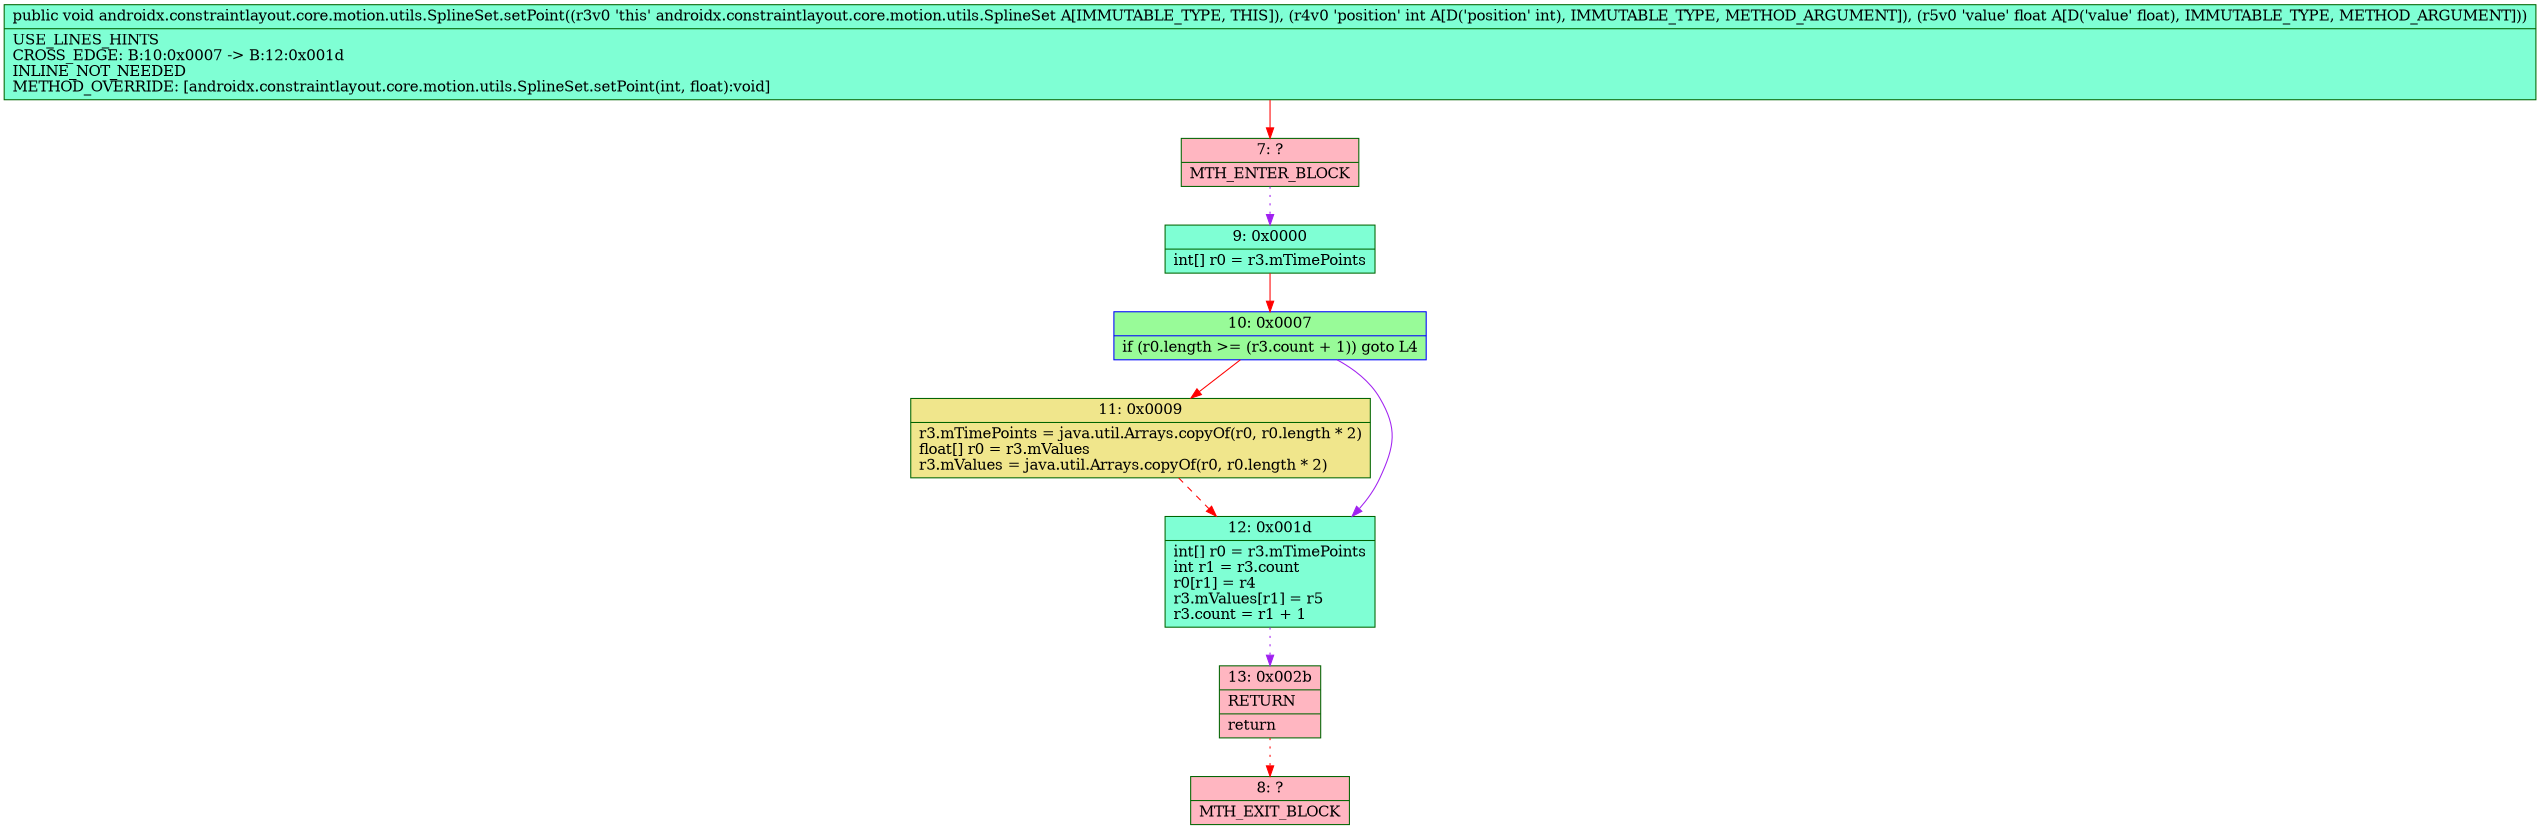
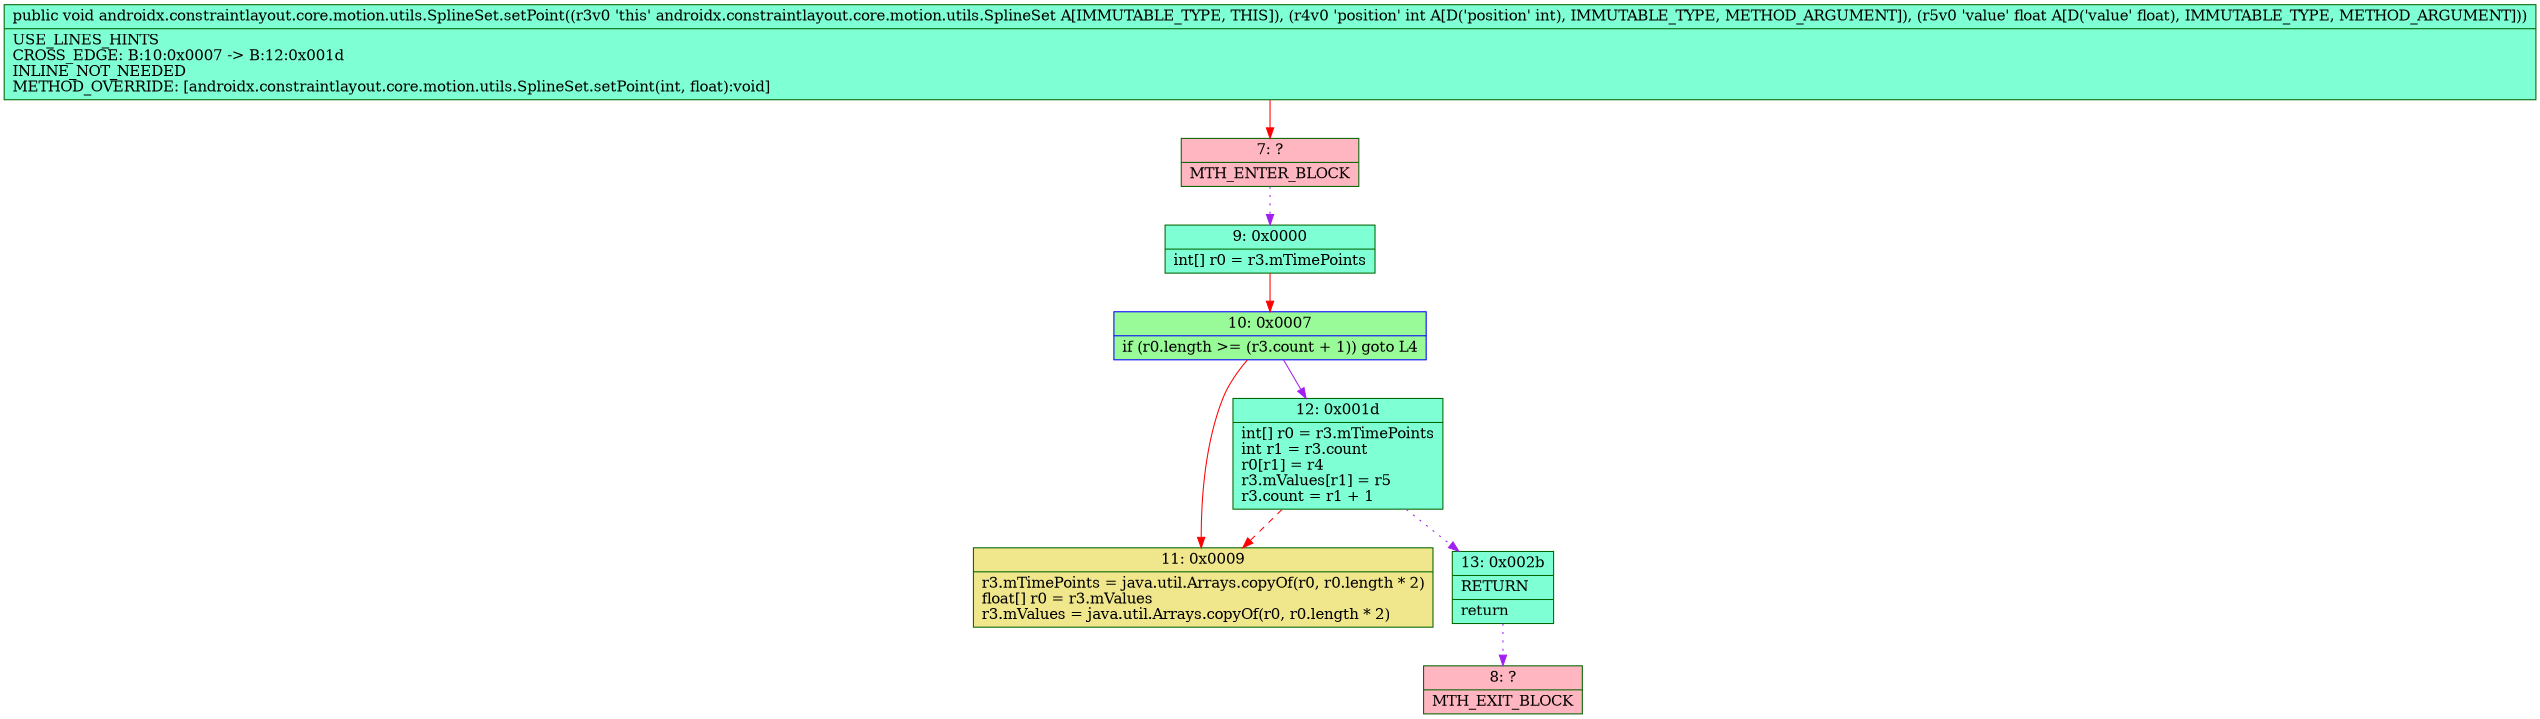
(1194, 493) -> (1266, 525)
(1270, 702) -> (1503, 588)
(1270, 752) -> (1503, 639)
